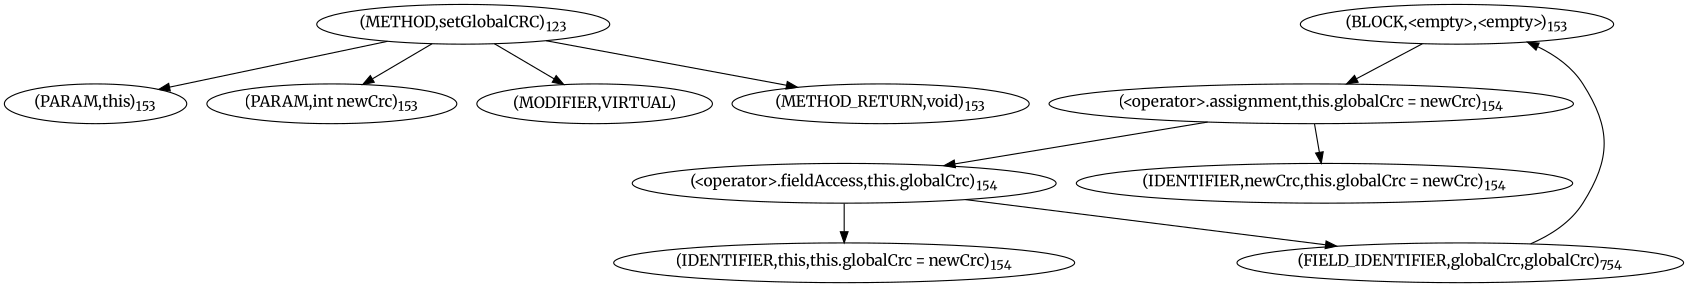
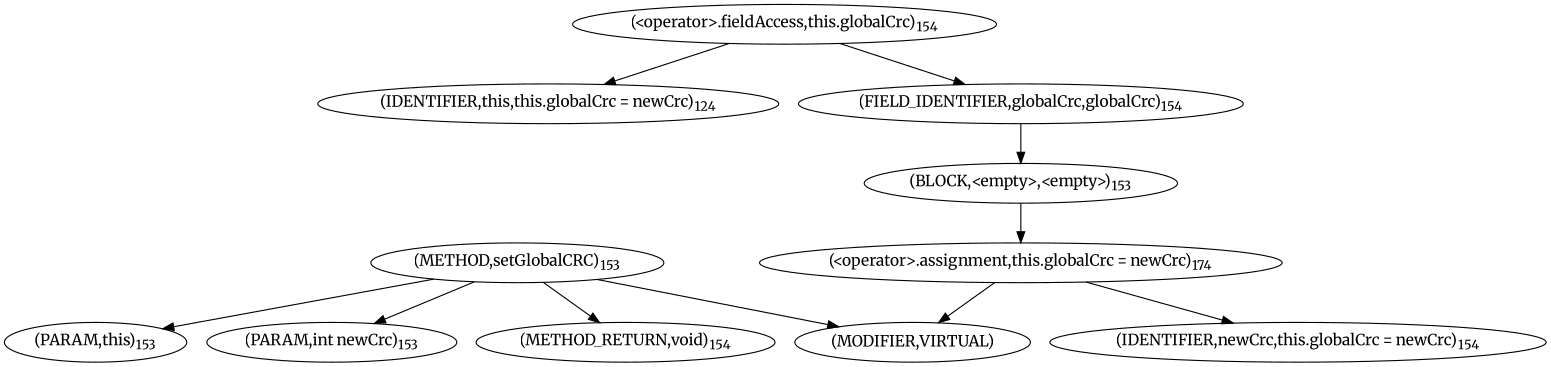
(557, 23) -> (611, 261)
(976, 102) -> (721, 341)
(1493, 102) -> (1202, 261)
(1081, 143) -> (971, 299)
(1002, 261) -> (706, 102)
(1612, 261) -> (1172, 102)
